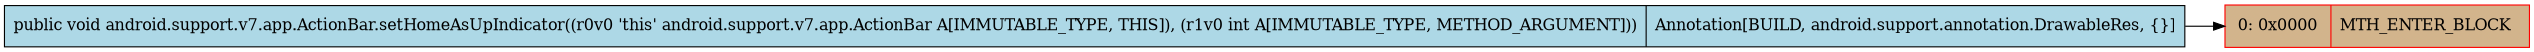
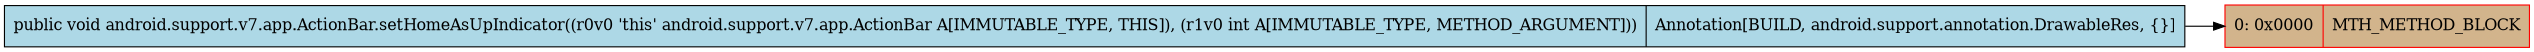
(2426, 26) -> (2426, 26)
